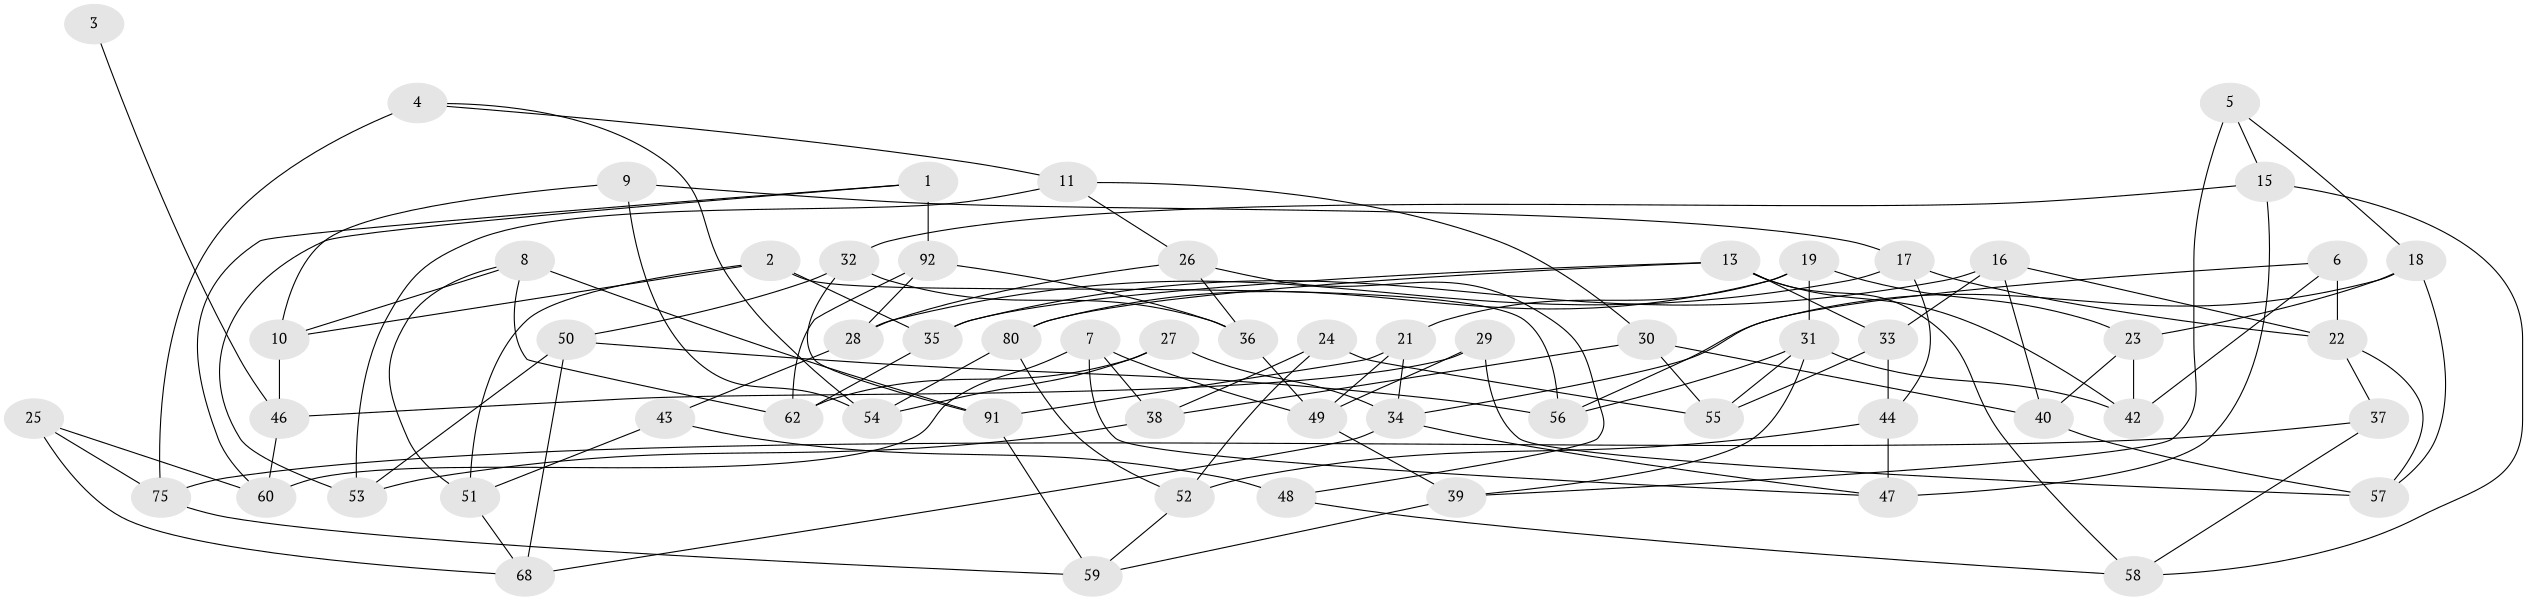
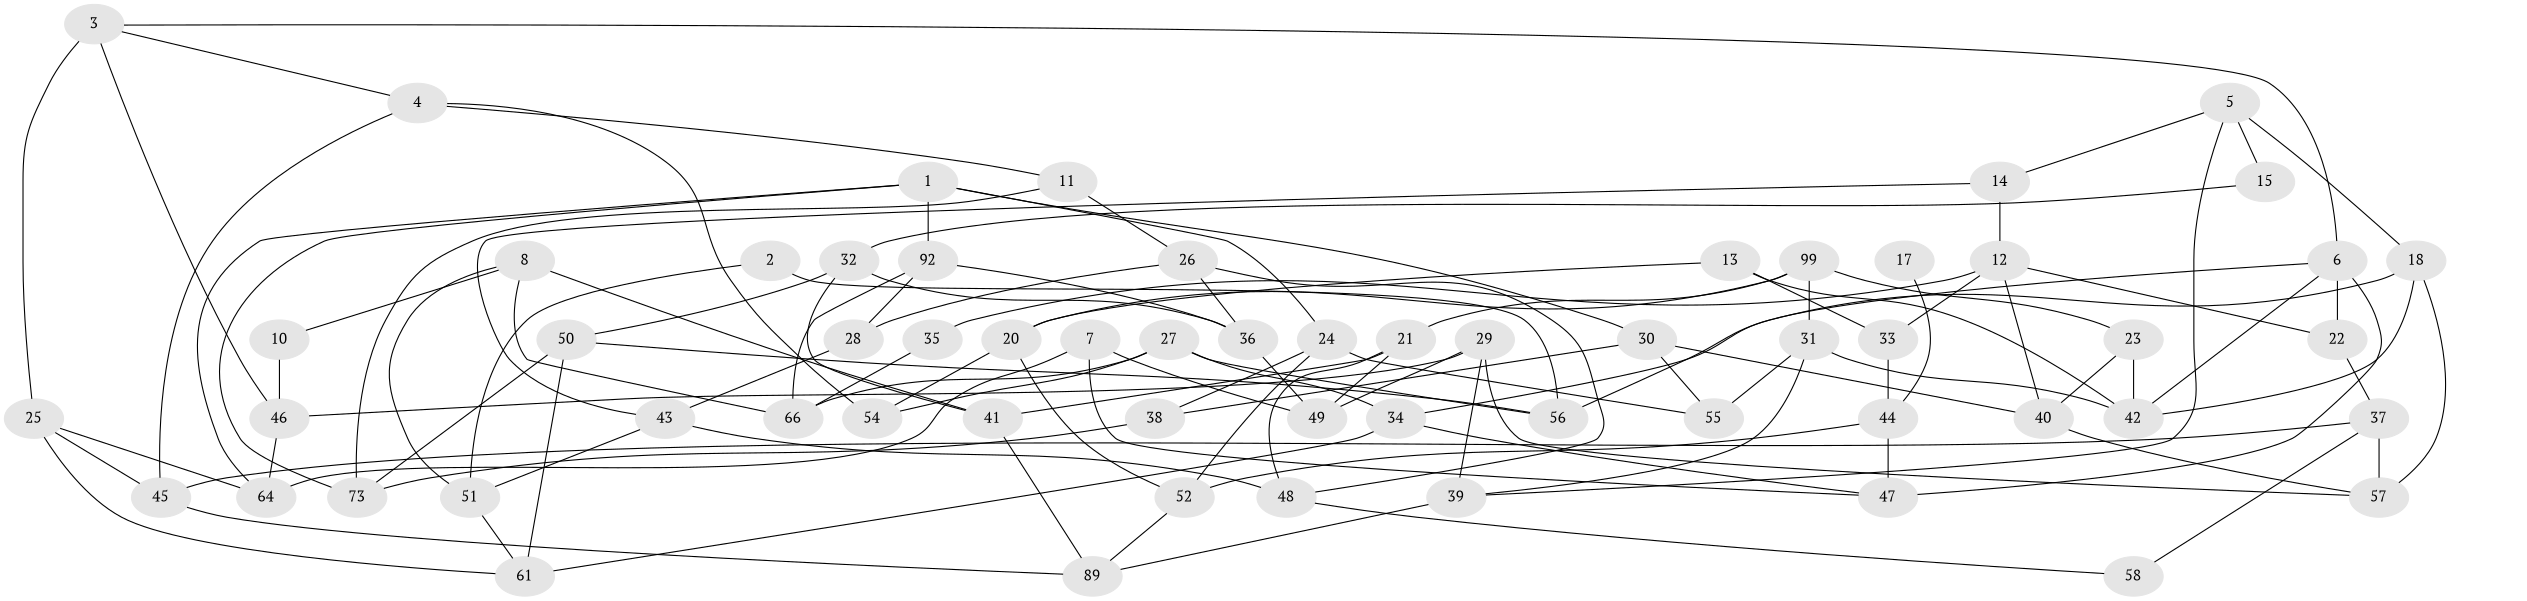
none -> (1287, 31)
none -> (256, 64)
(627, 182) -> none
none -> (2000, 182)
(1322, 198) -> (1293, 244)
none -> (23, 213)
none -> (1219, 239)
(1809, 261) -> (1809, 261)
(2000, 261) -> (2000, 261)
(1326, 280) -> none
(1150, 282) -> none
(843, 296) -> none
(525, 300) -> none
(2291, 306) -> (2315, 385)
(2118, 311) -> none
(1011, 340) -> (1011, 340)
(1967, 368) -> none
(1805, 379) -> none
(1696, 381) -> (1360, 387)
(1125, 382) -> none
(1400, 387) -> (1271, 415)
(2421, 406) -> (2379, 458)
(793, 419) -> (793, 419)
(993, 419) -> (993, 419)
(2521, 440) -> none
(1375, 451) -> (1471, 419)
(2189, 451) -> (2223, 459)
(161, 498) -> (161, 498)
(266, 498) -> (266, 498)
(357, 498) -> (357, 498)
(525, 576) -> (525, 576)
(1093, 576) -> (1093, 576)
